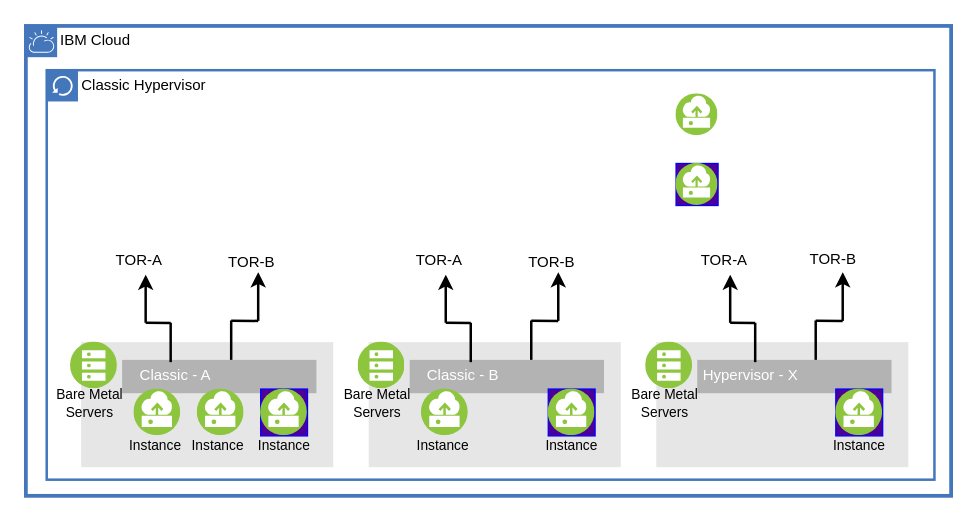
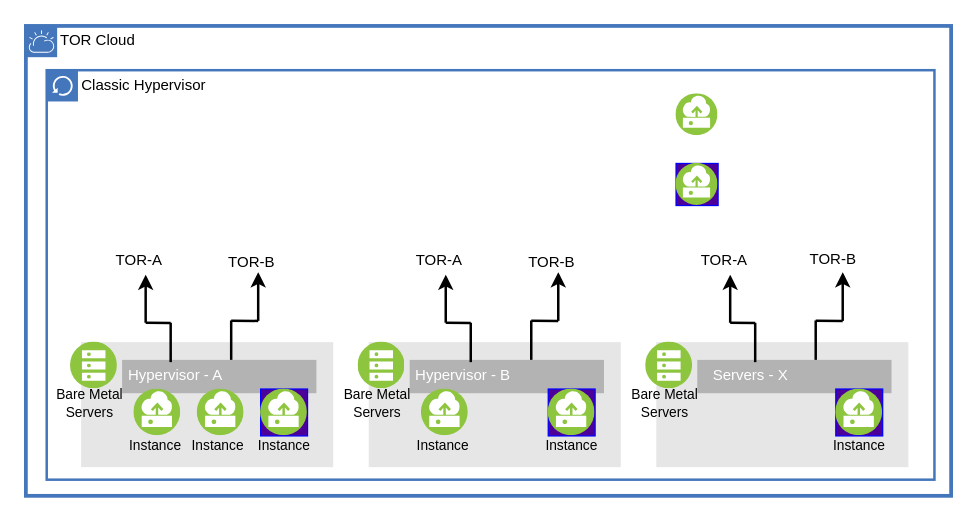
(95, 41) -> (95, 41)
(176, 376) -> (176, 376)
(463, 376) -> (463, 376)
(751, 376) -> (751, 376)
